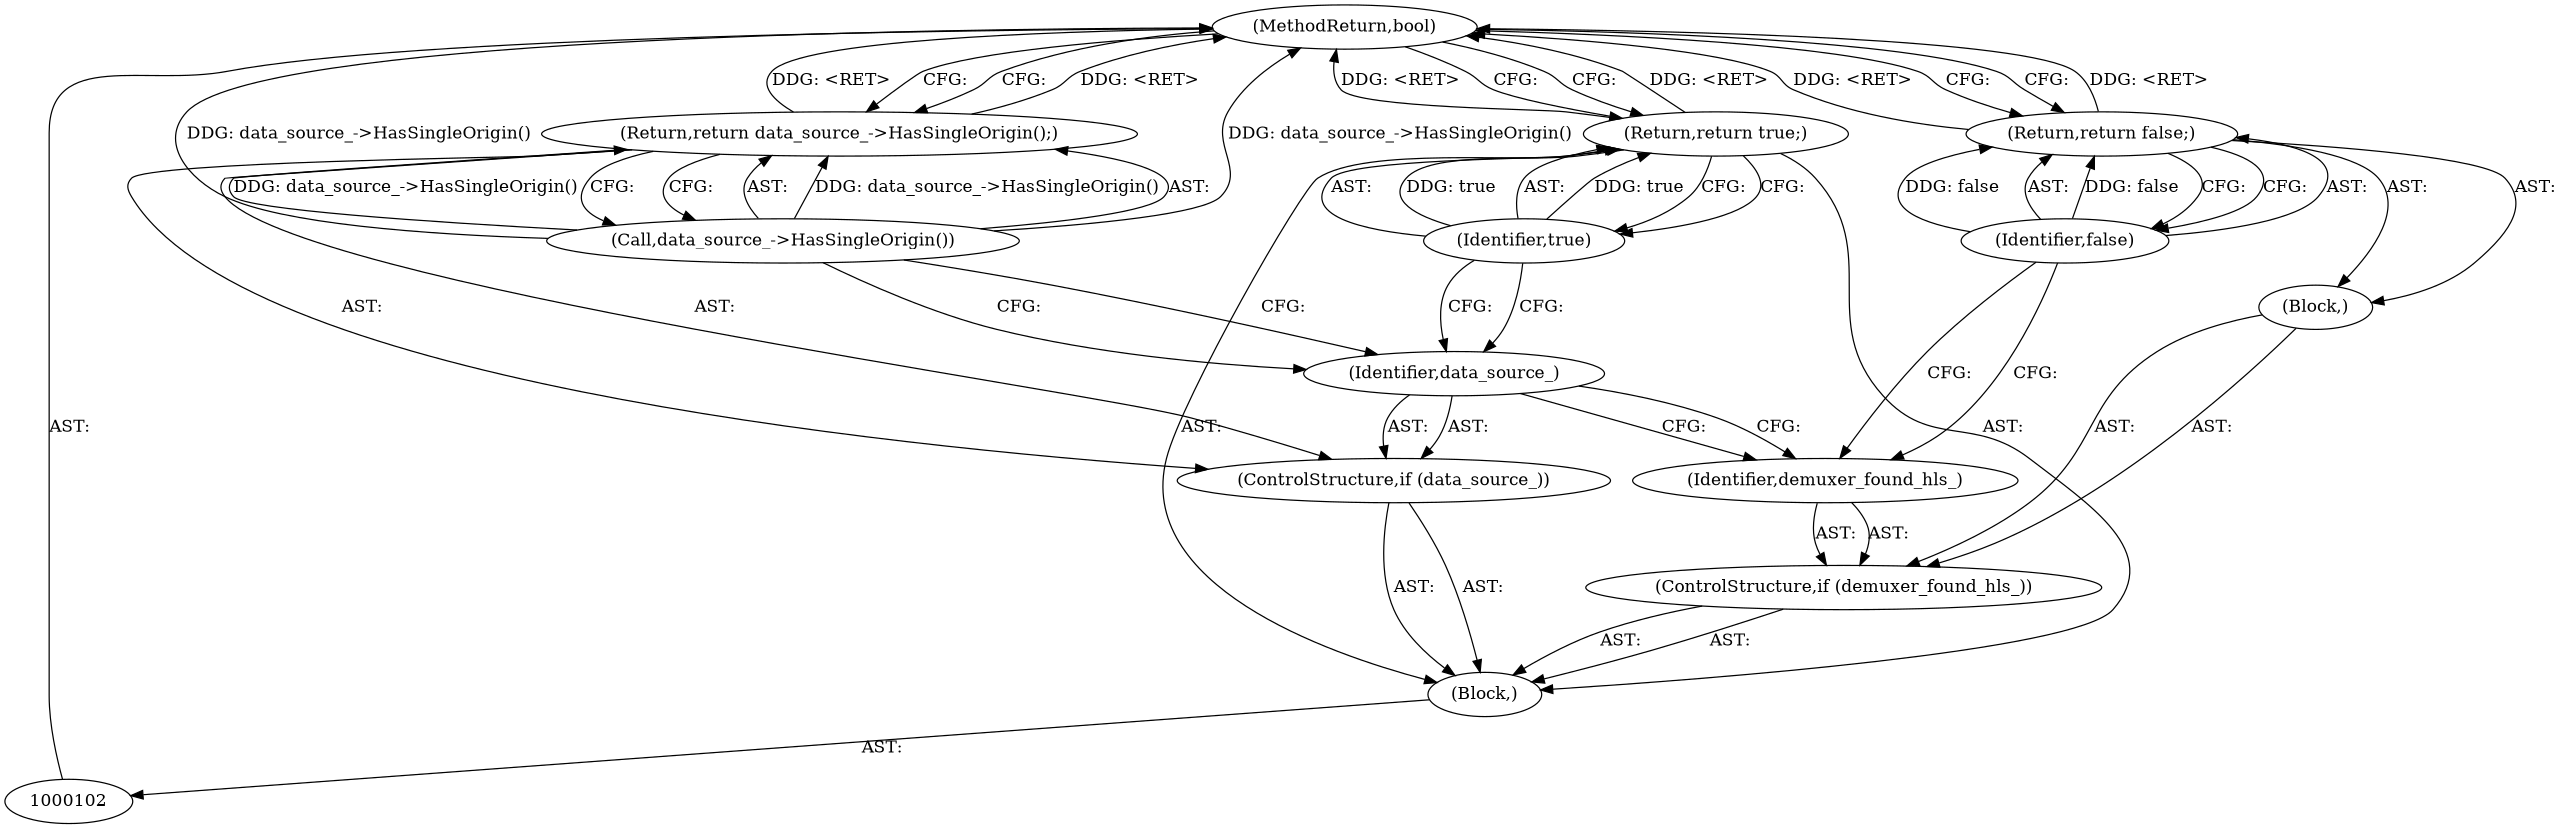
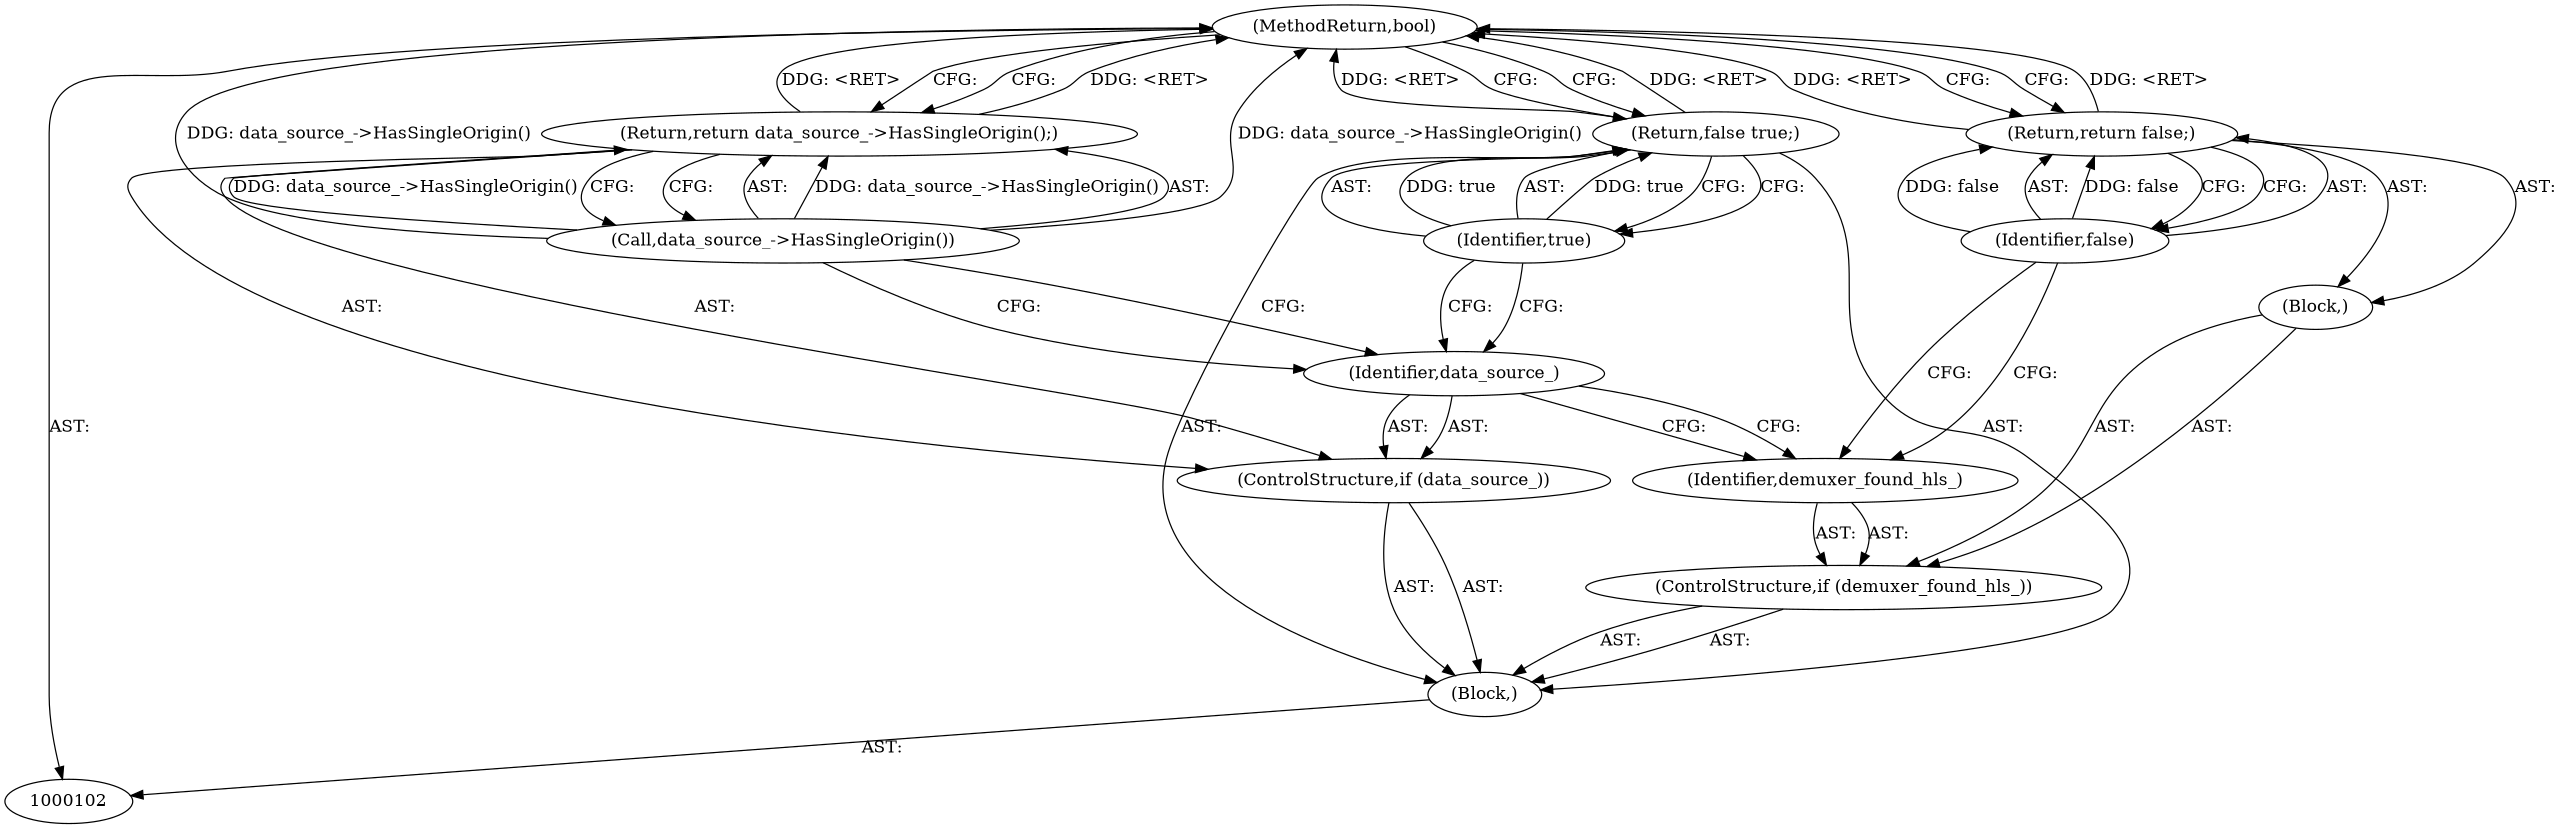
(284, 63) -> (296, 62)
(1716, 134) -> (1716, 134)
